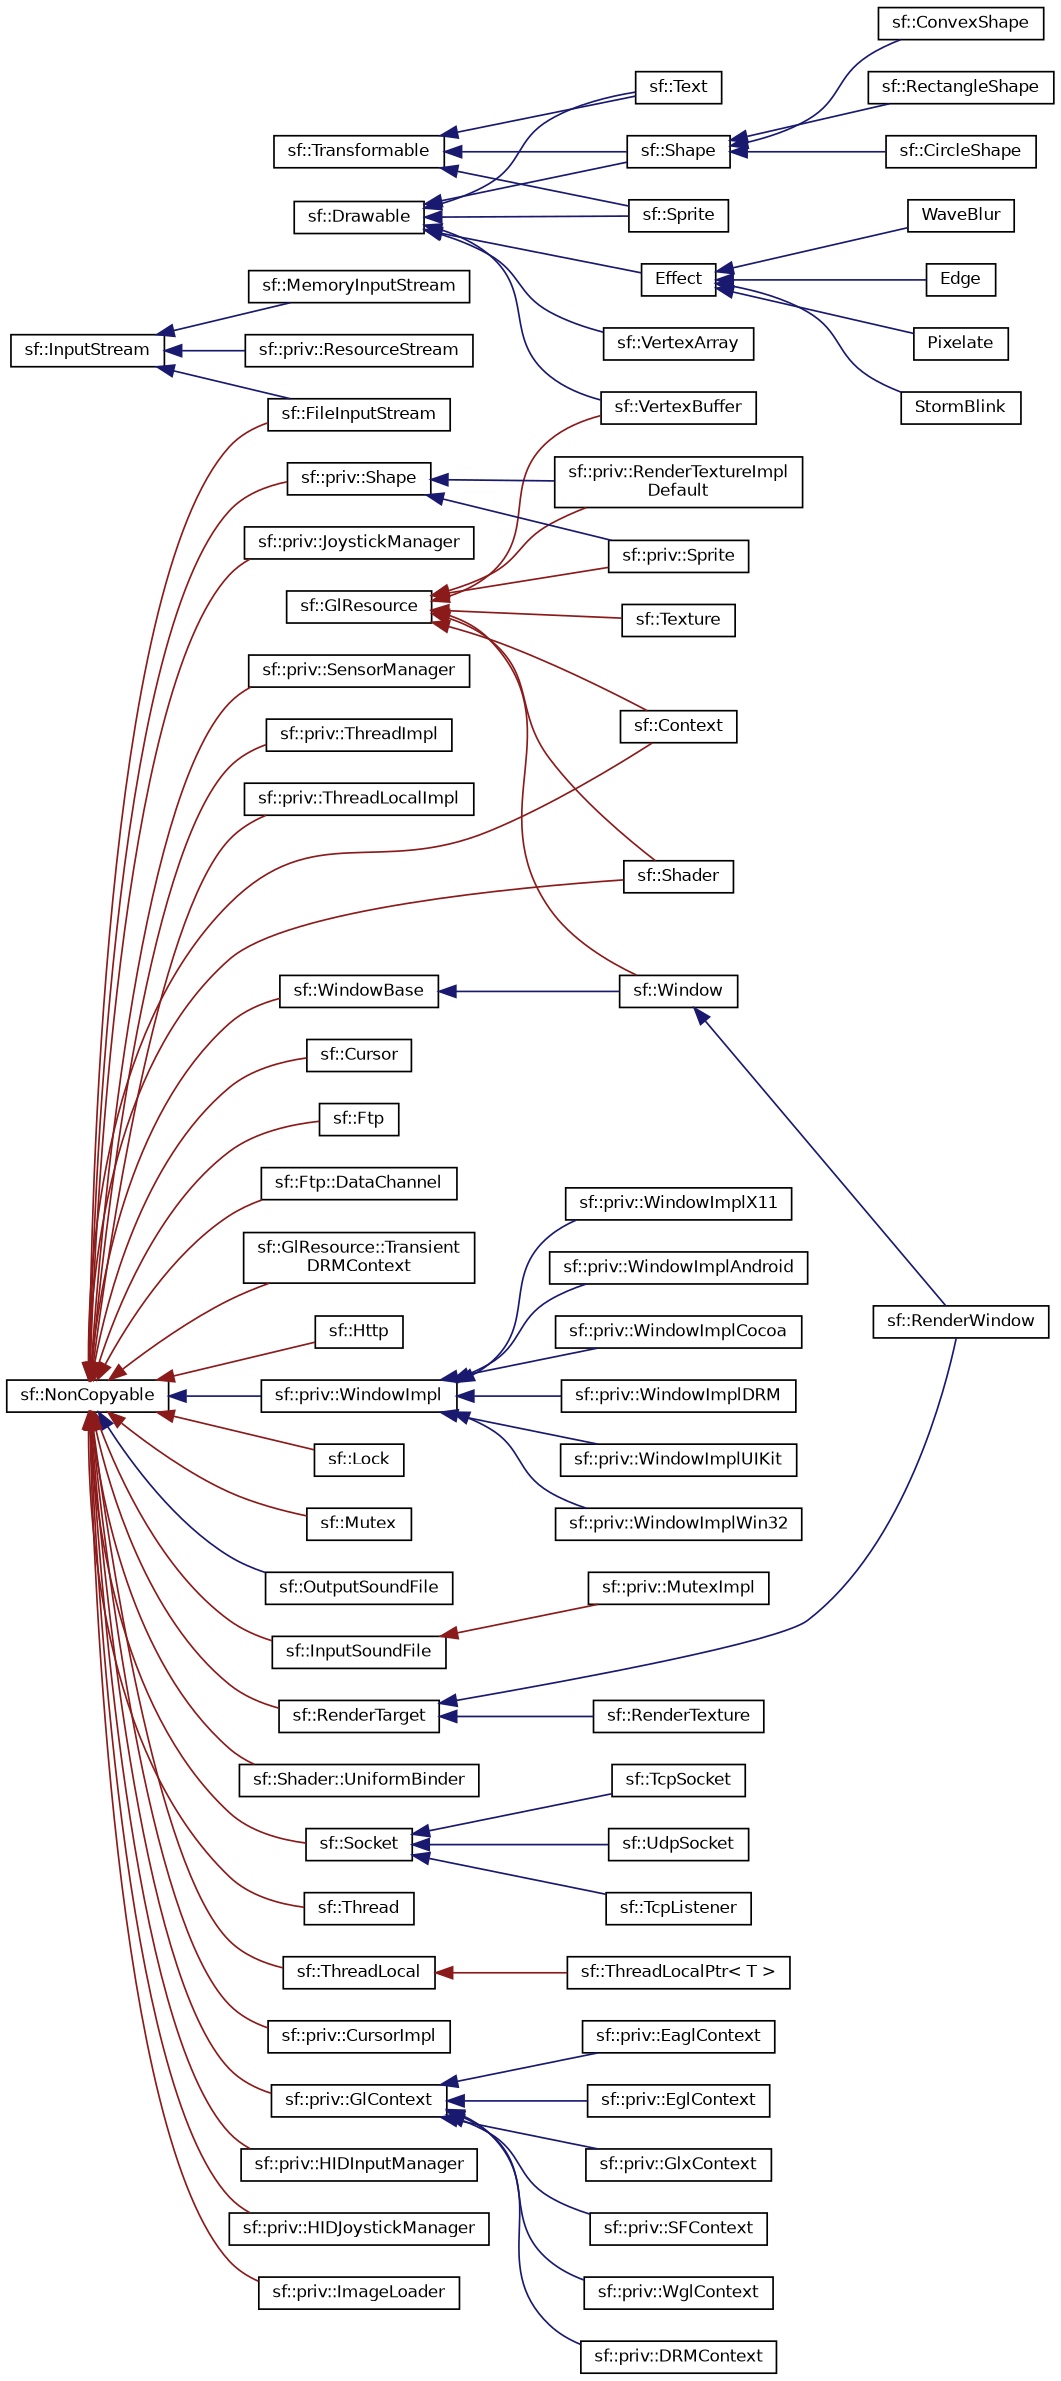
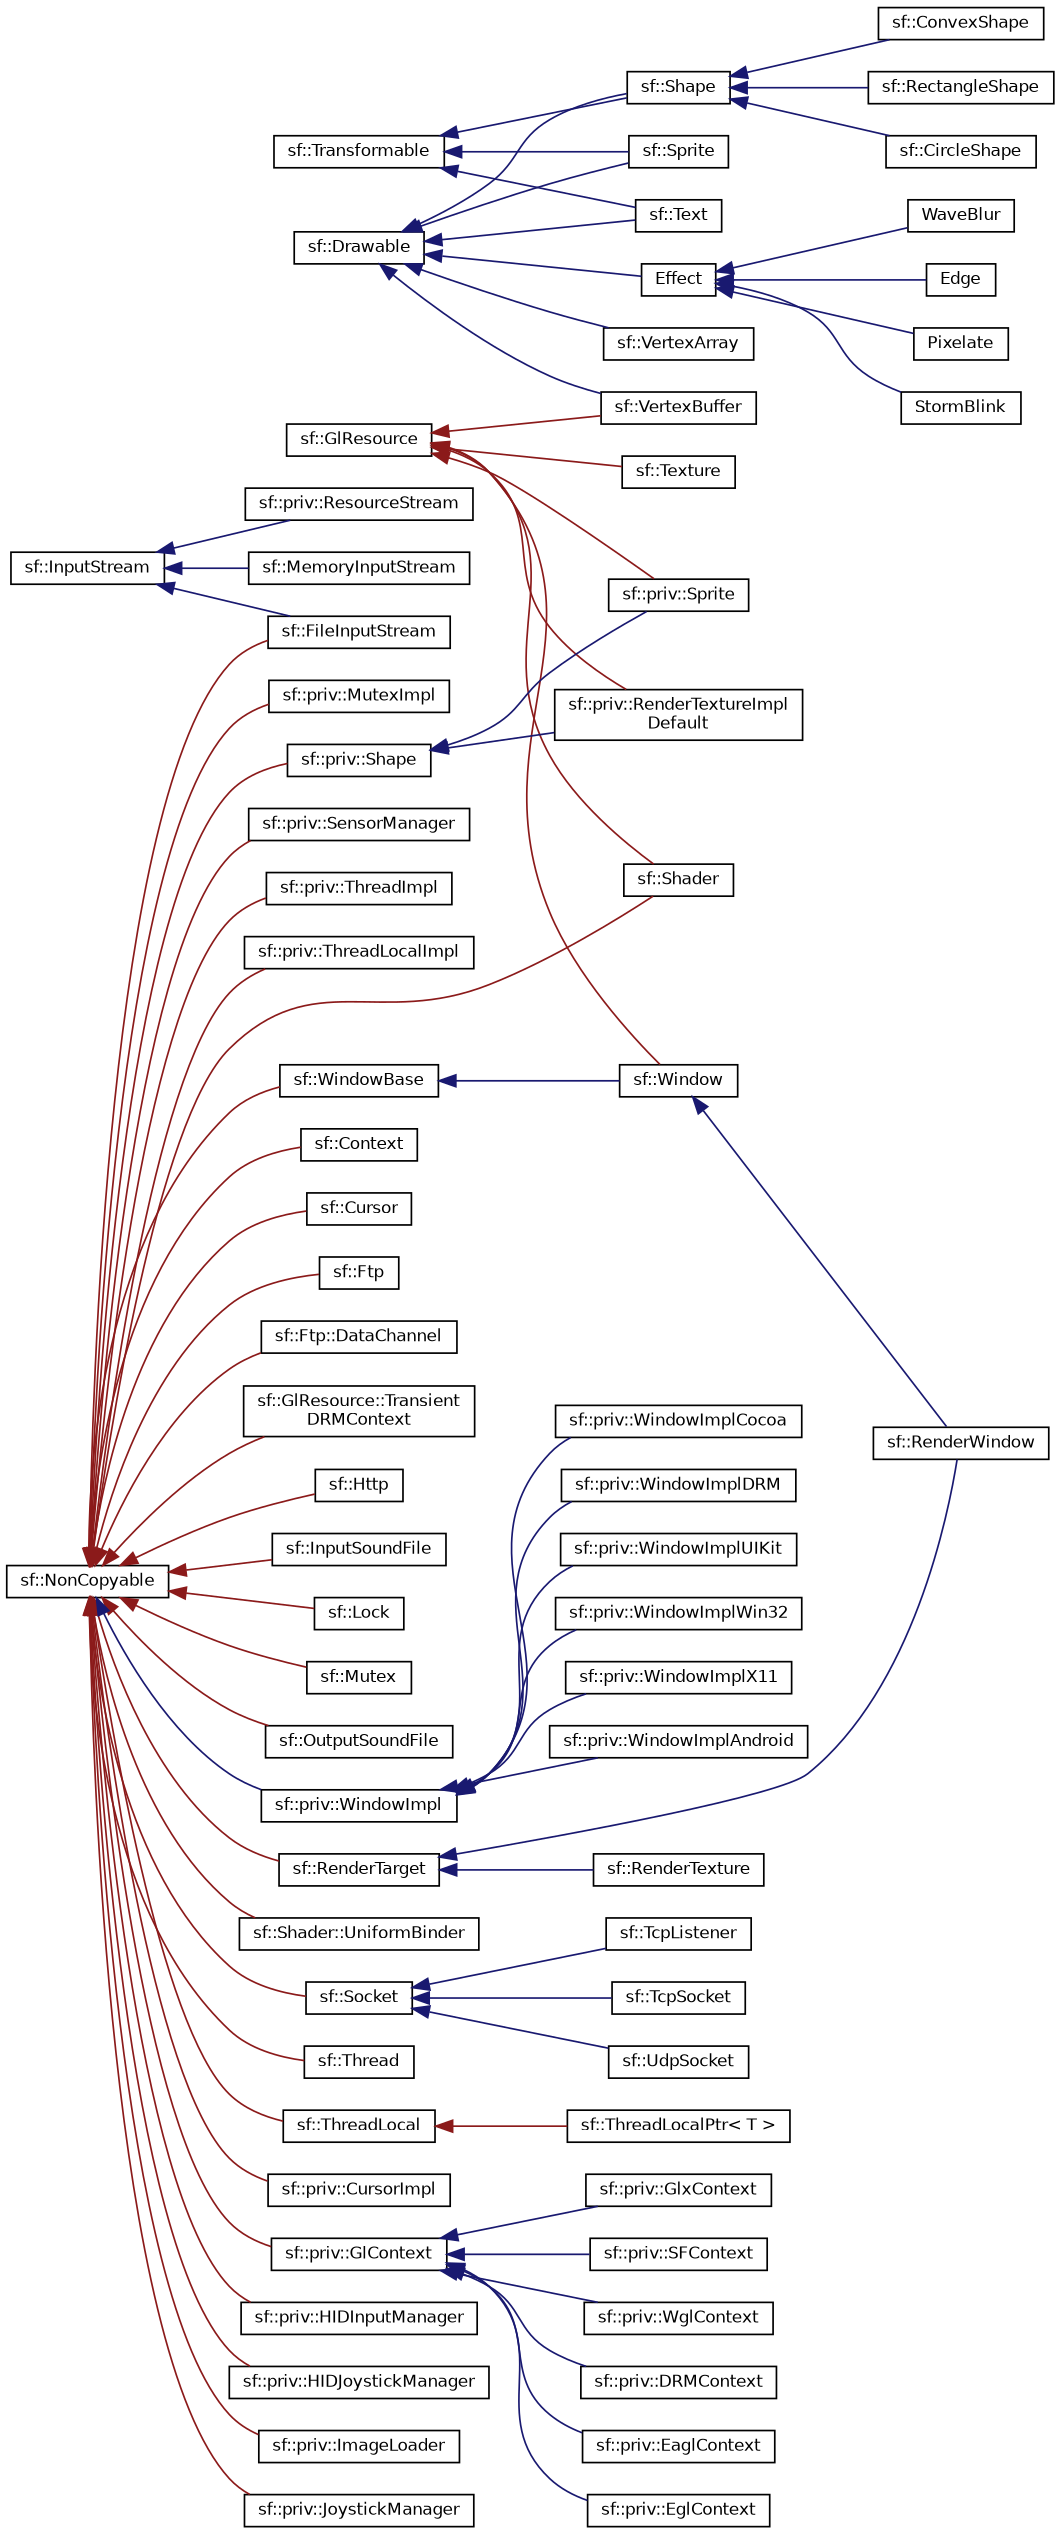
(550, 664) -> none
(175, 1512) -> (183, 1679)
(528, 1619) -> (143, 975)
